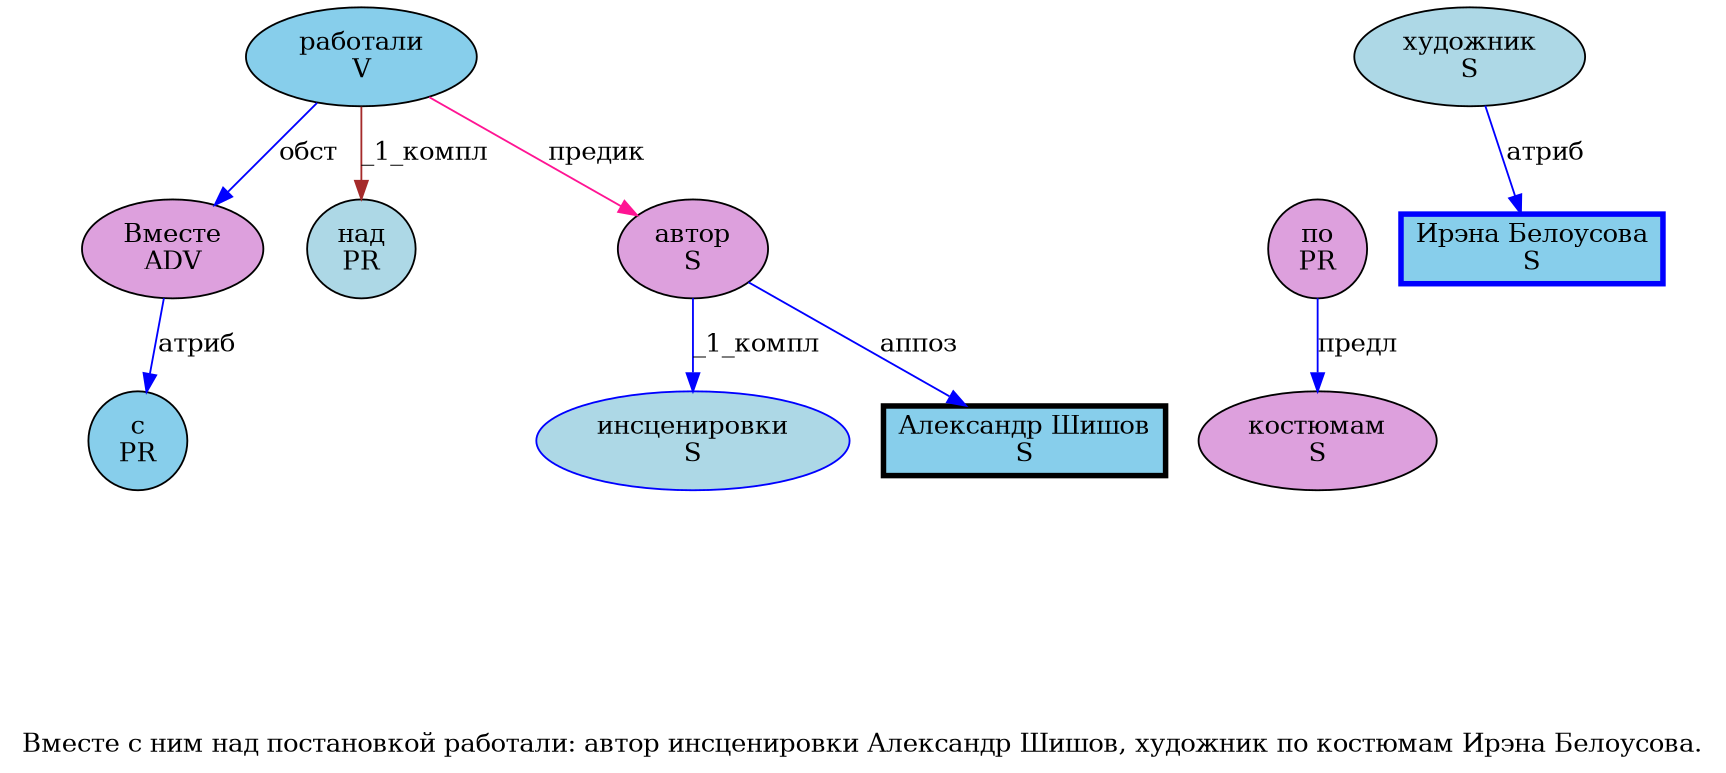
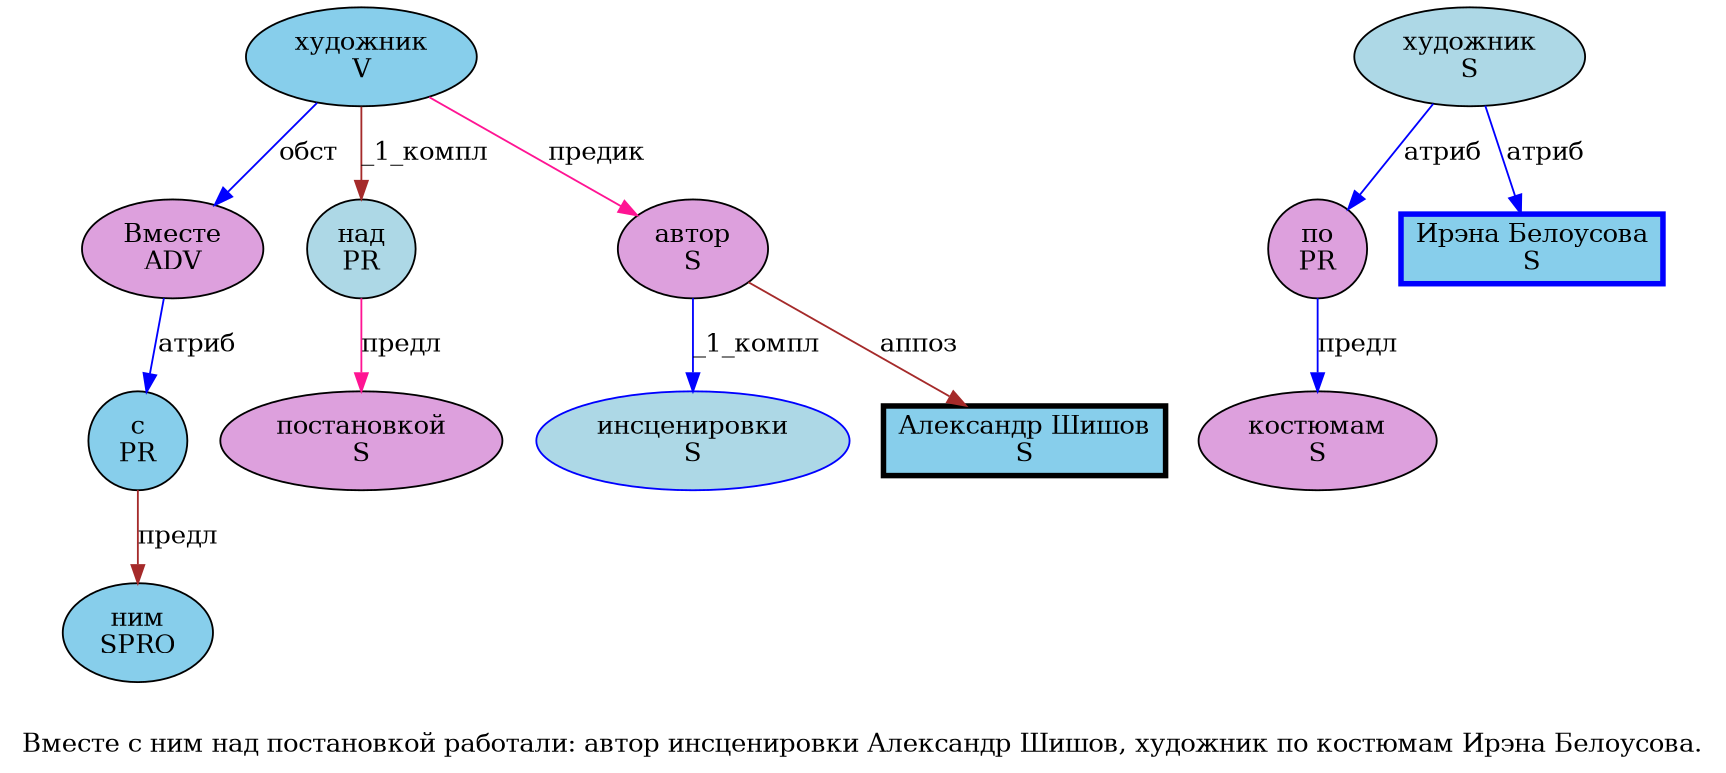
(361, 57) -> (361, 57)
none -> (1396, 149)
(849, 339) -> (849, 339)
none -> (361, 441)
none -> (138, 633)
